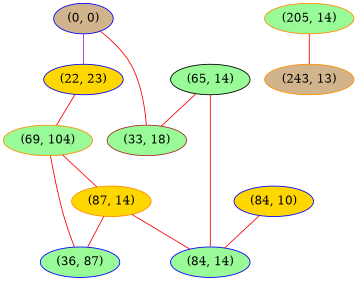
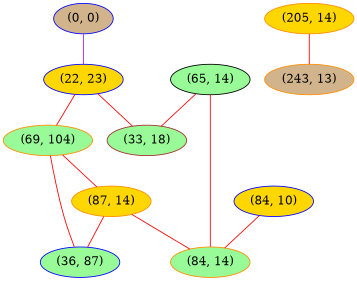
(309, 19) -> (309, 19)
(135, 72) -> (115, 110)
(210, 262) -> (210, 262)
